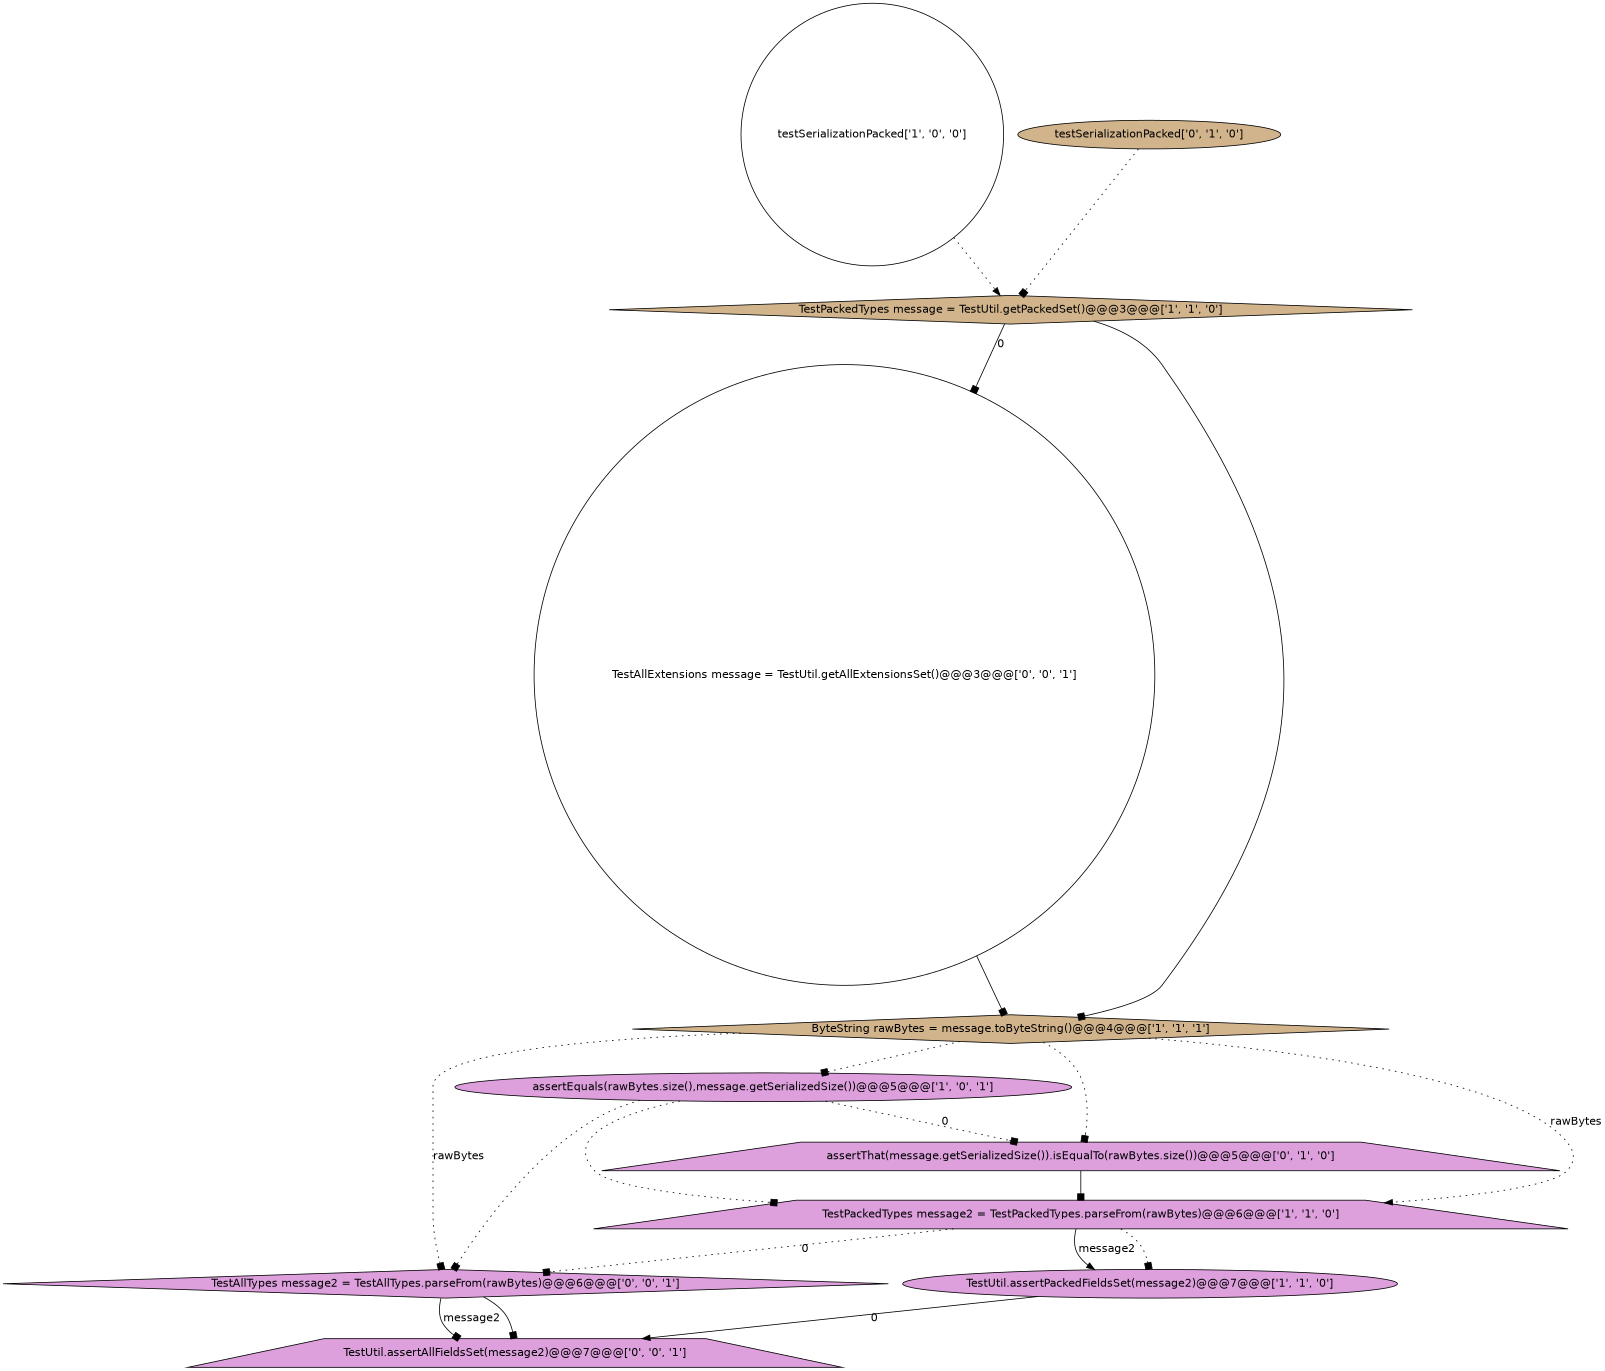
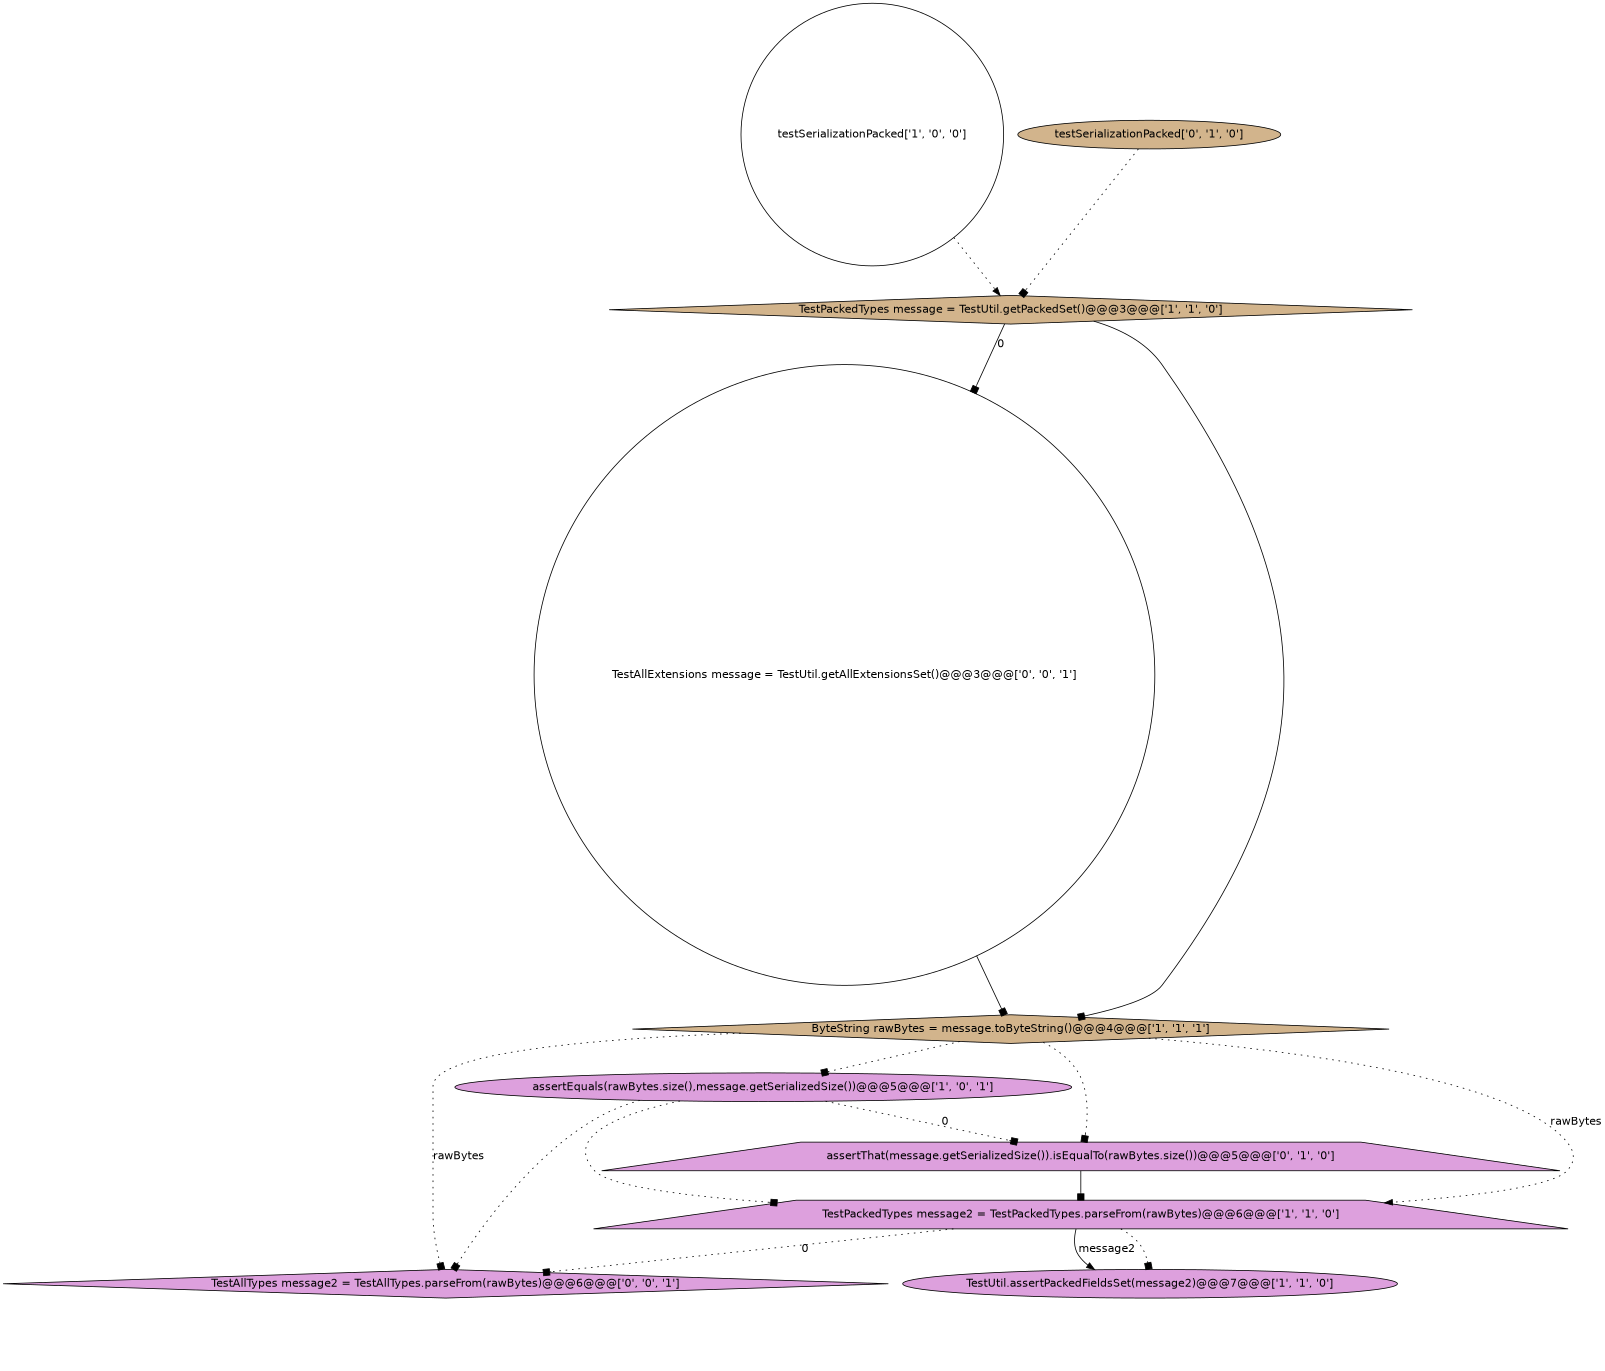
(515, 1353) -> none
